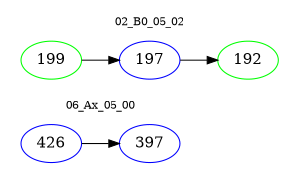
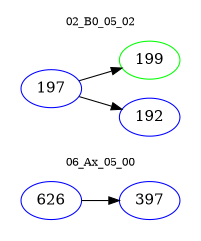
(95, 60) -> (95, 76)
(248, 60) -> (150, 117)
(51, 144) -> (51, 201)
